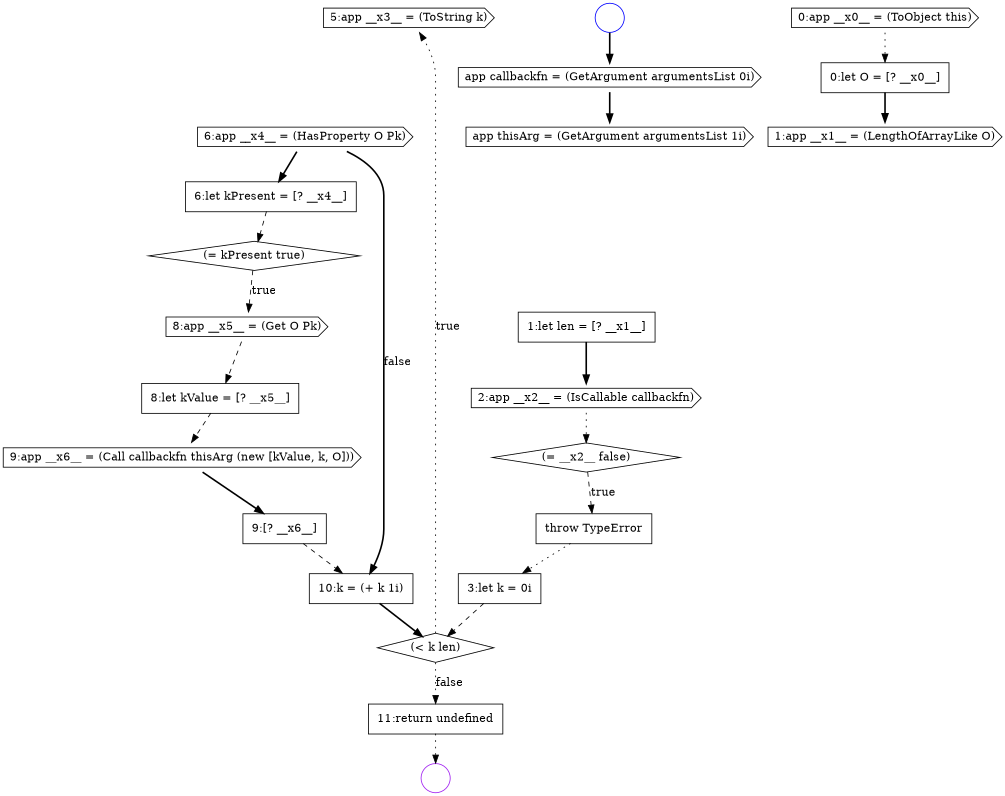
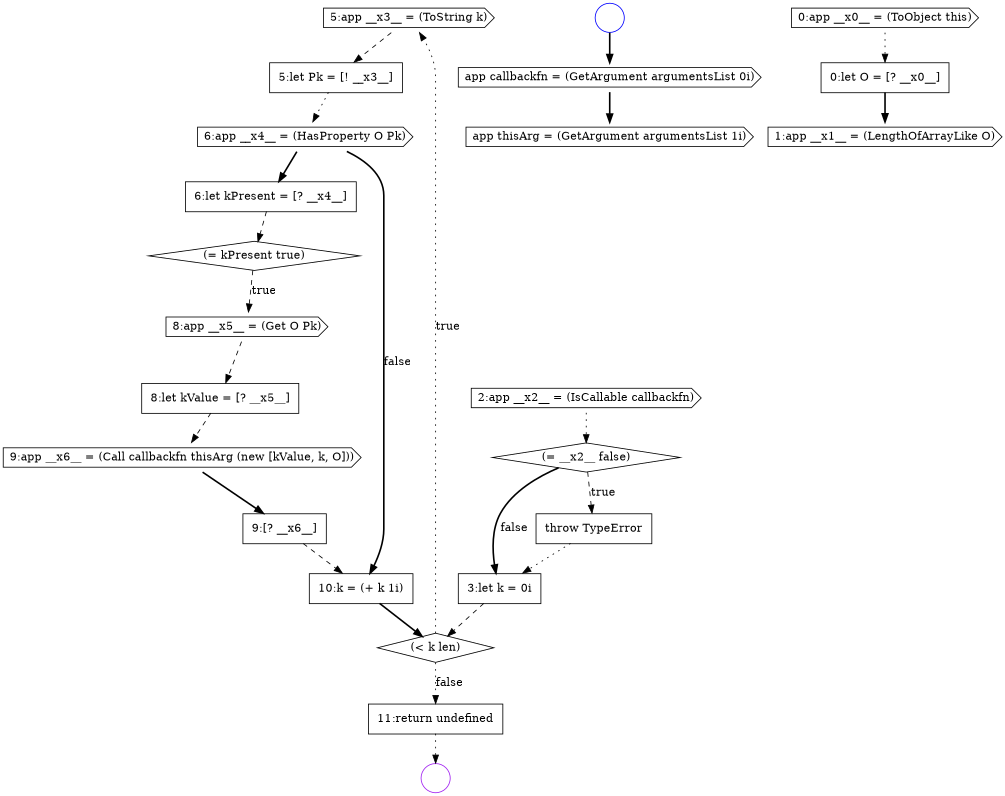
none -> (336, 77)
(586, 327) -> none
none -> (507, 504)
